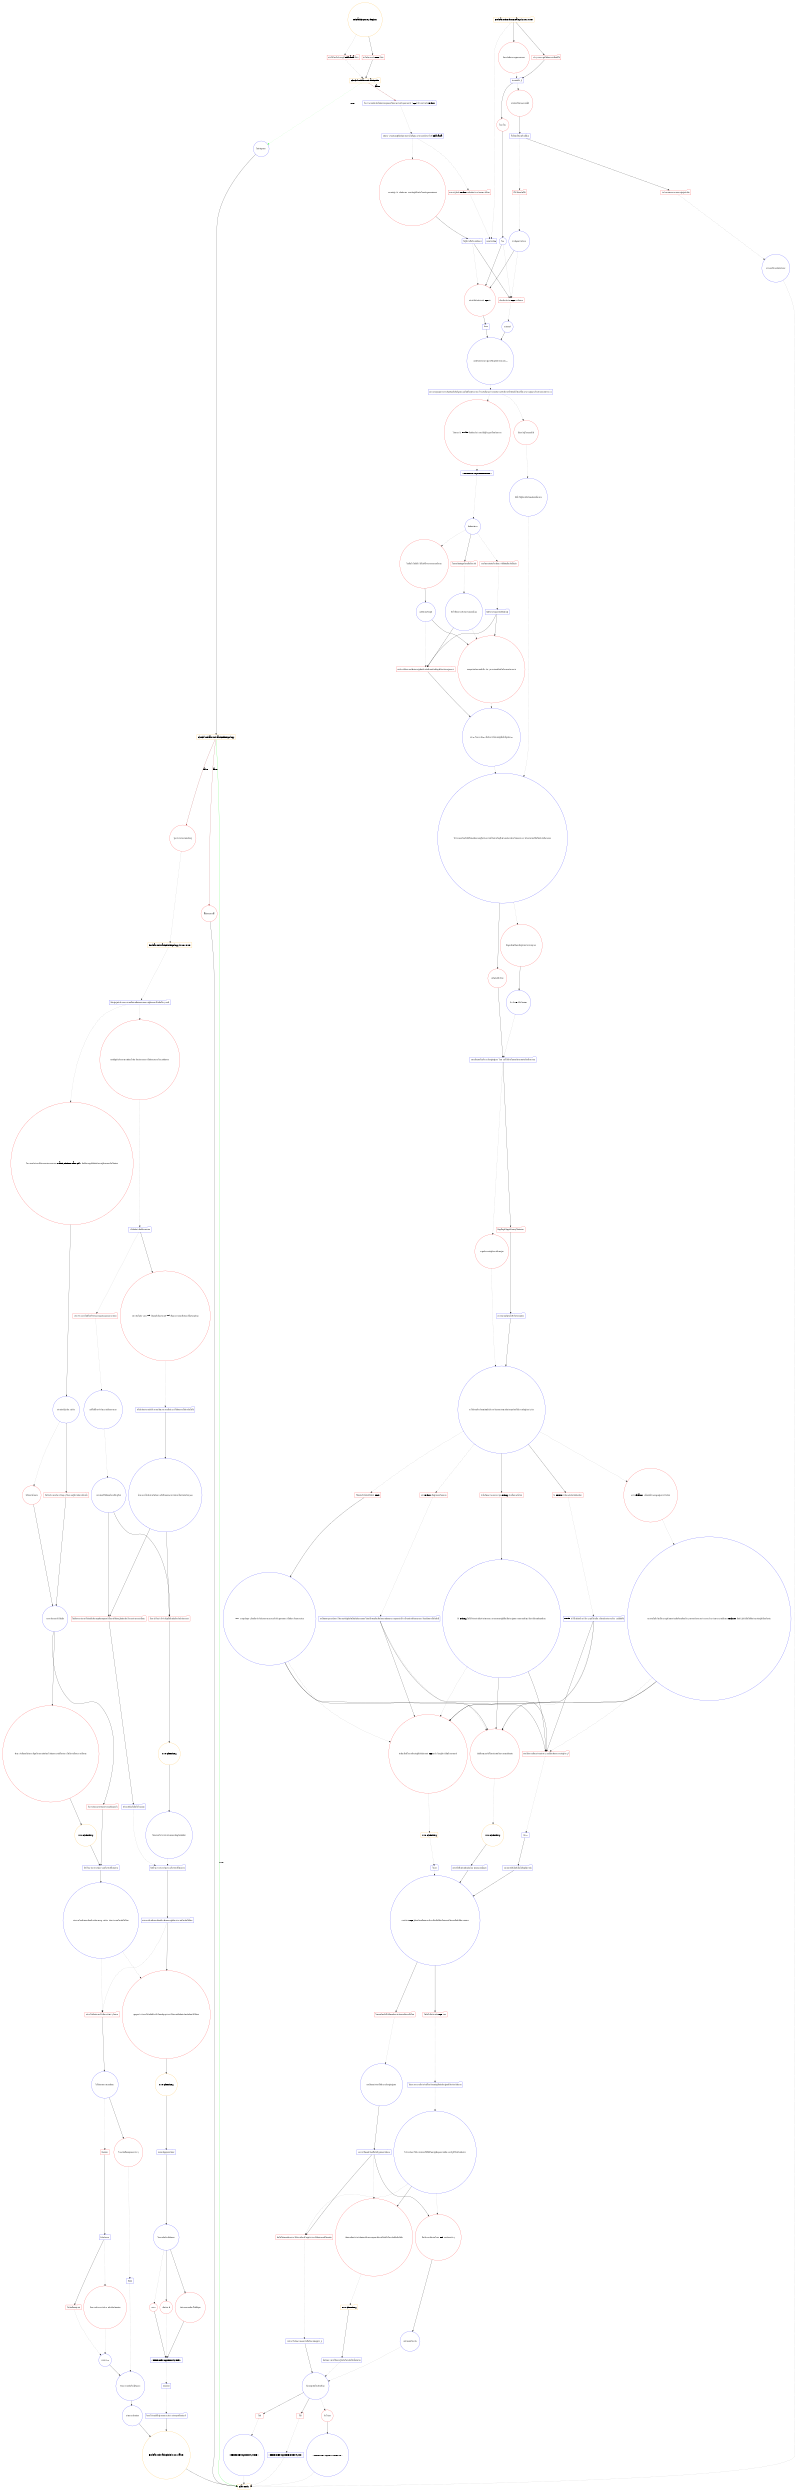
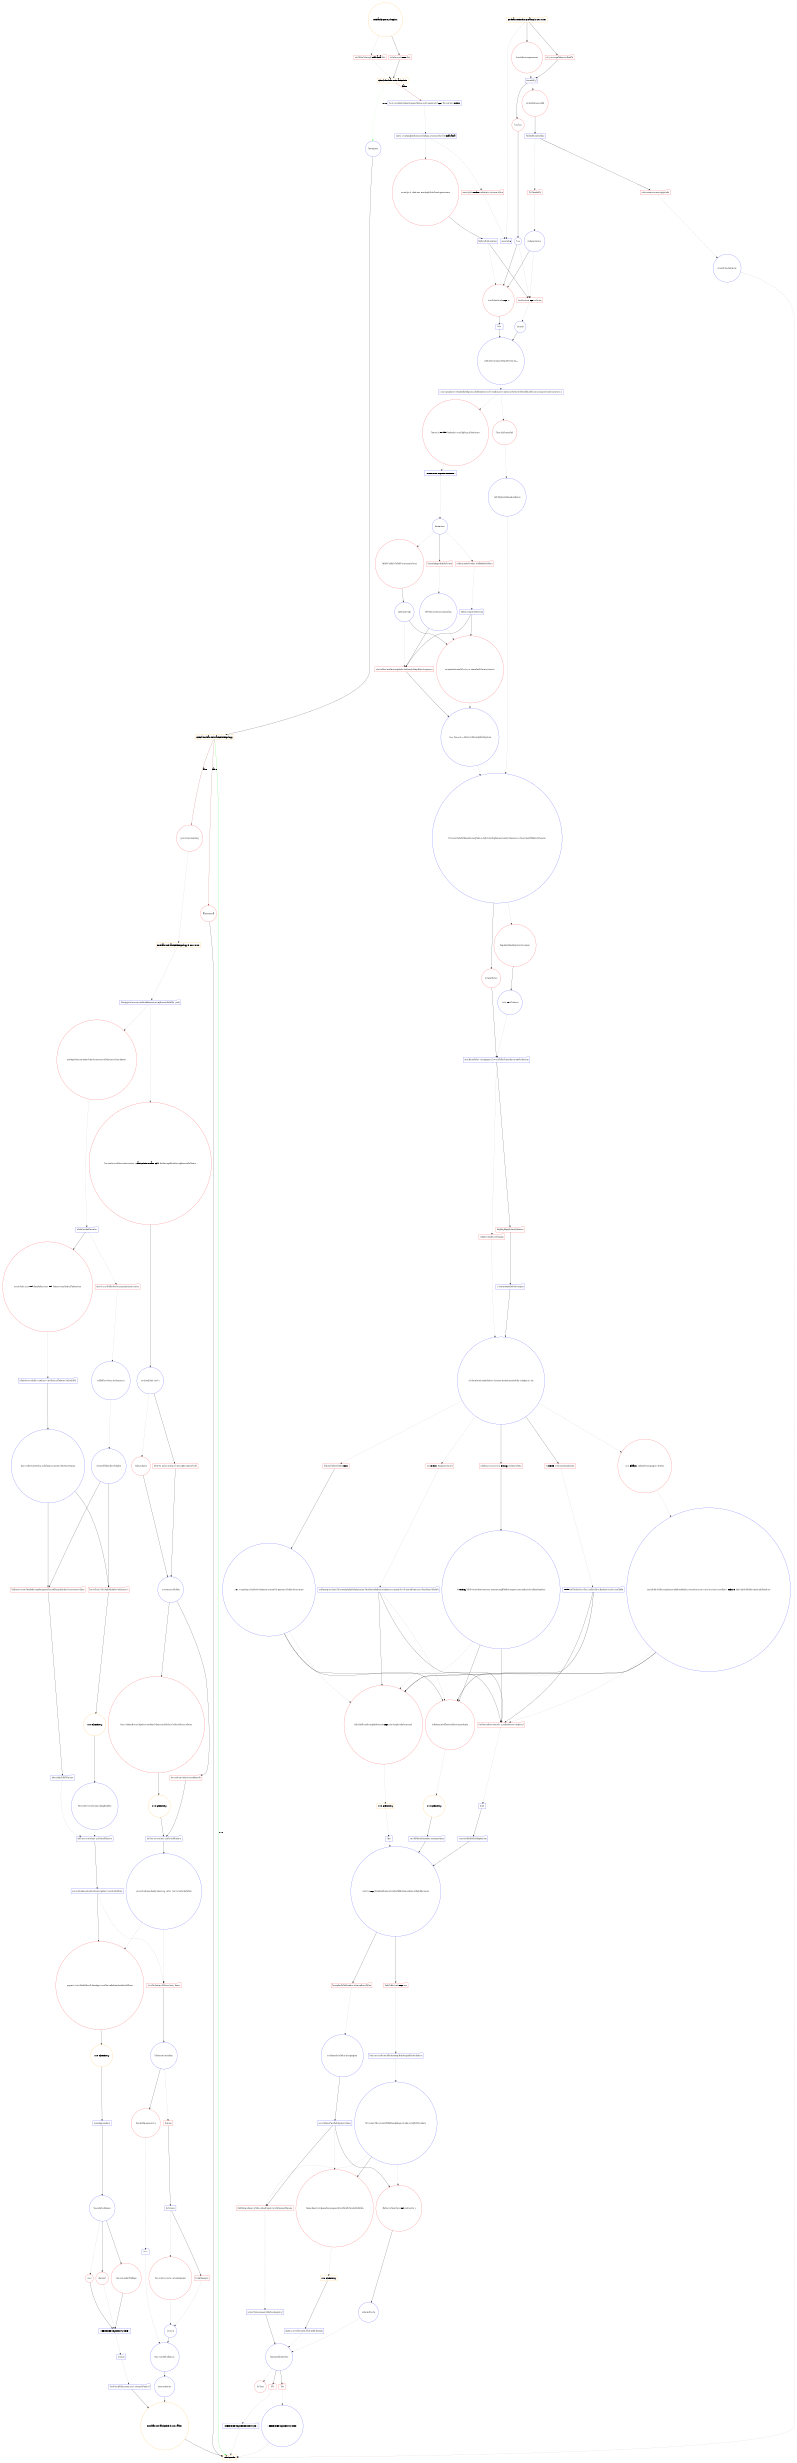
(492, 1251) -> (492, 1237)
(328, 2455) -> none
(244, 2487) -> (230, 2458)
